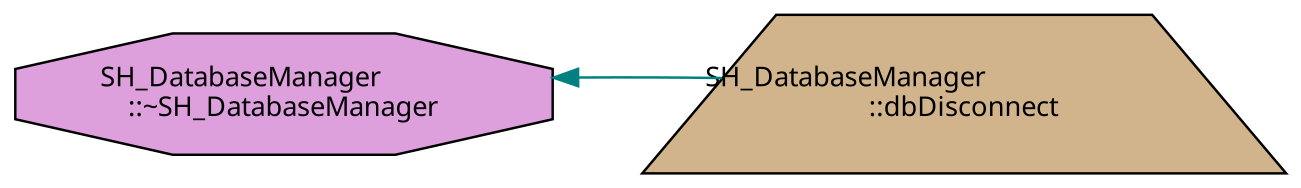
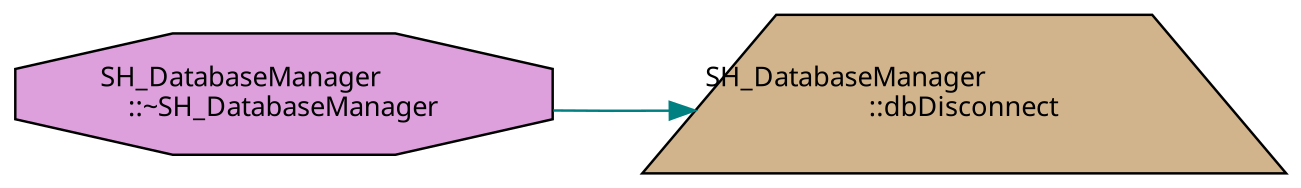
(650, 77) -> (611, 111)
